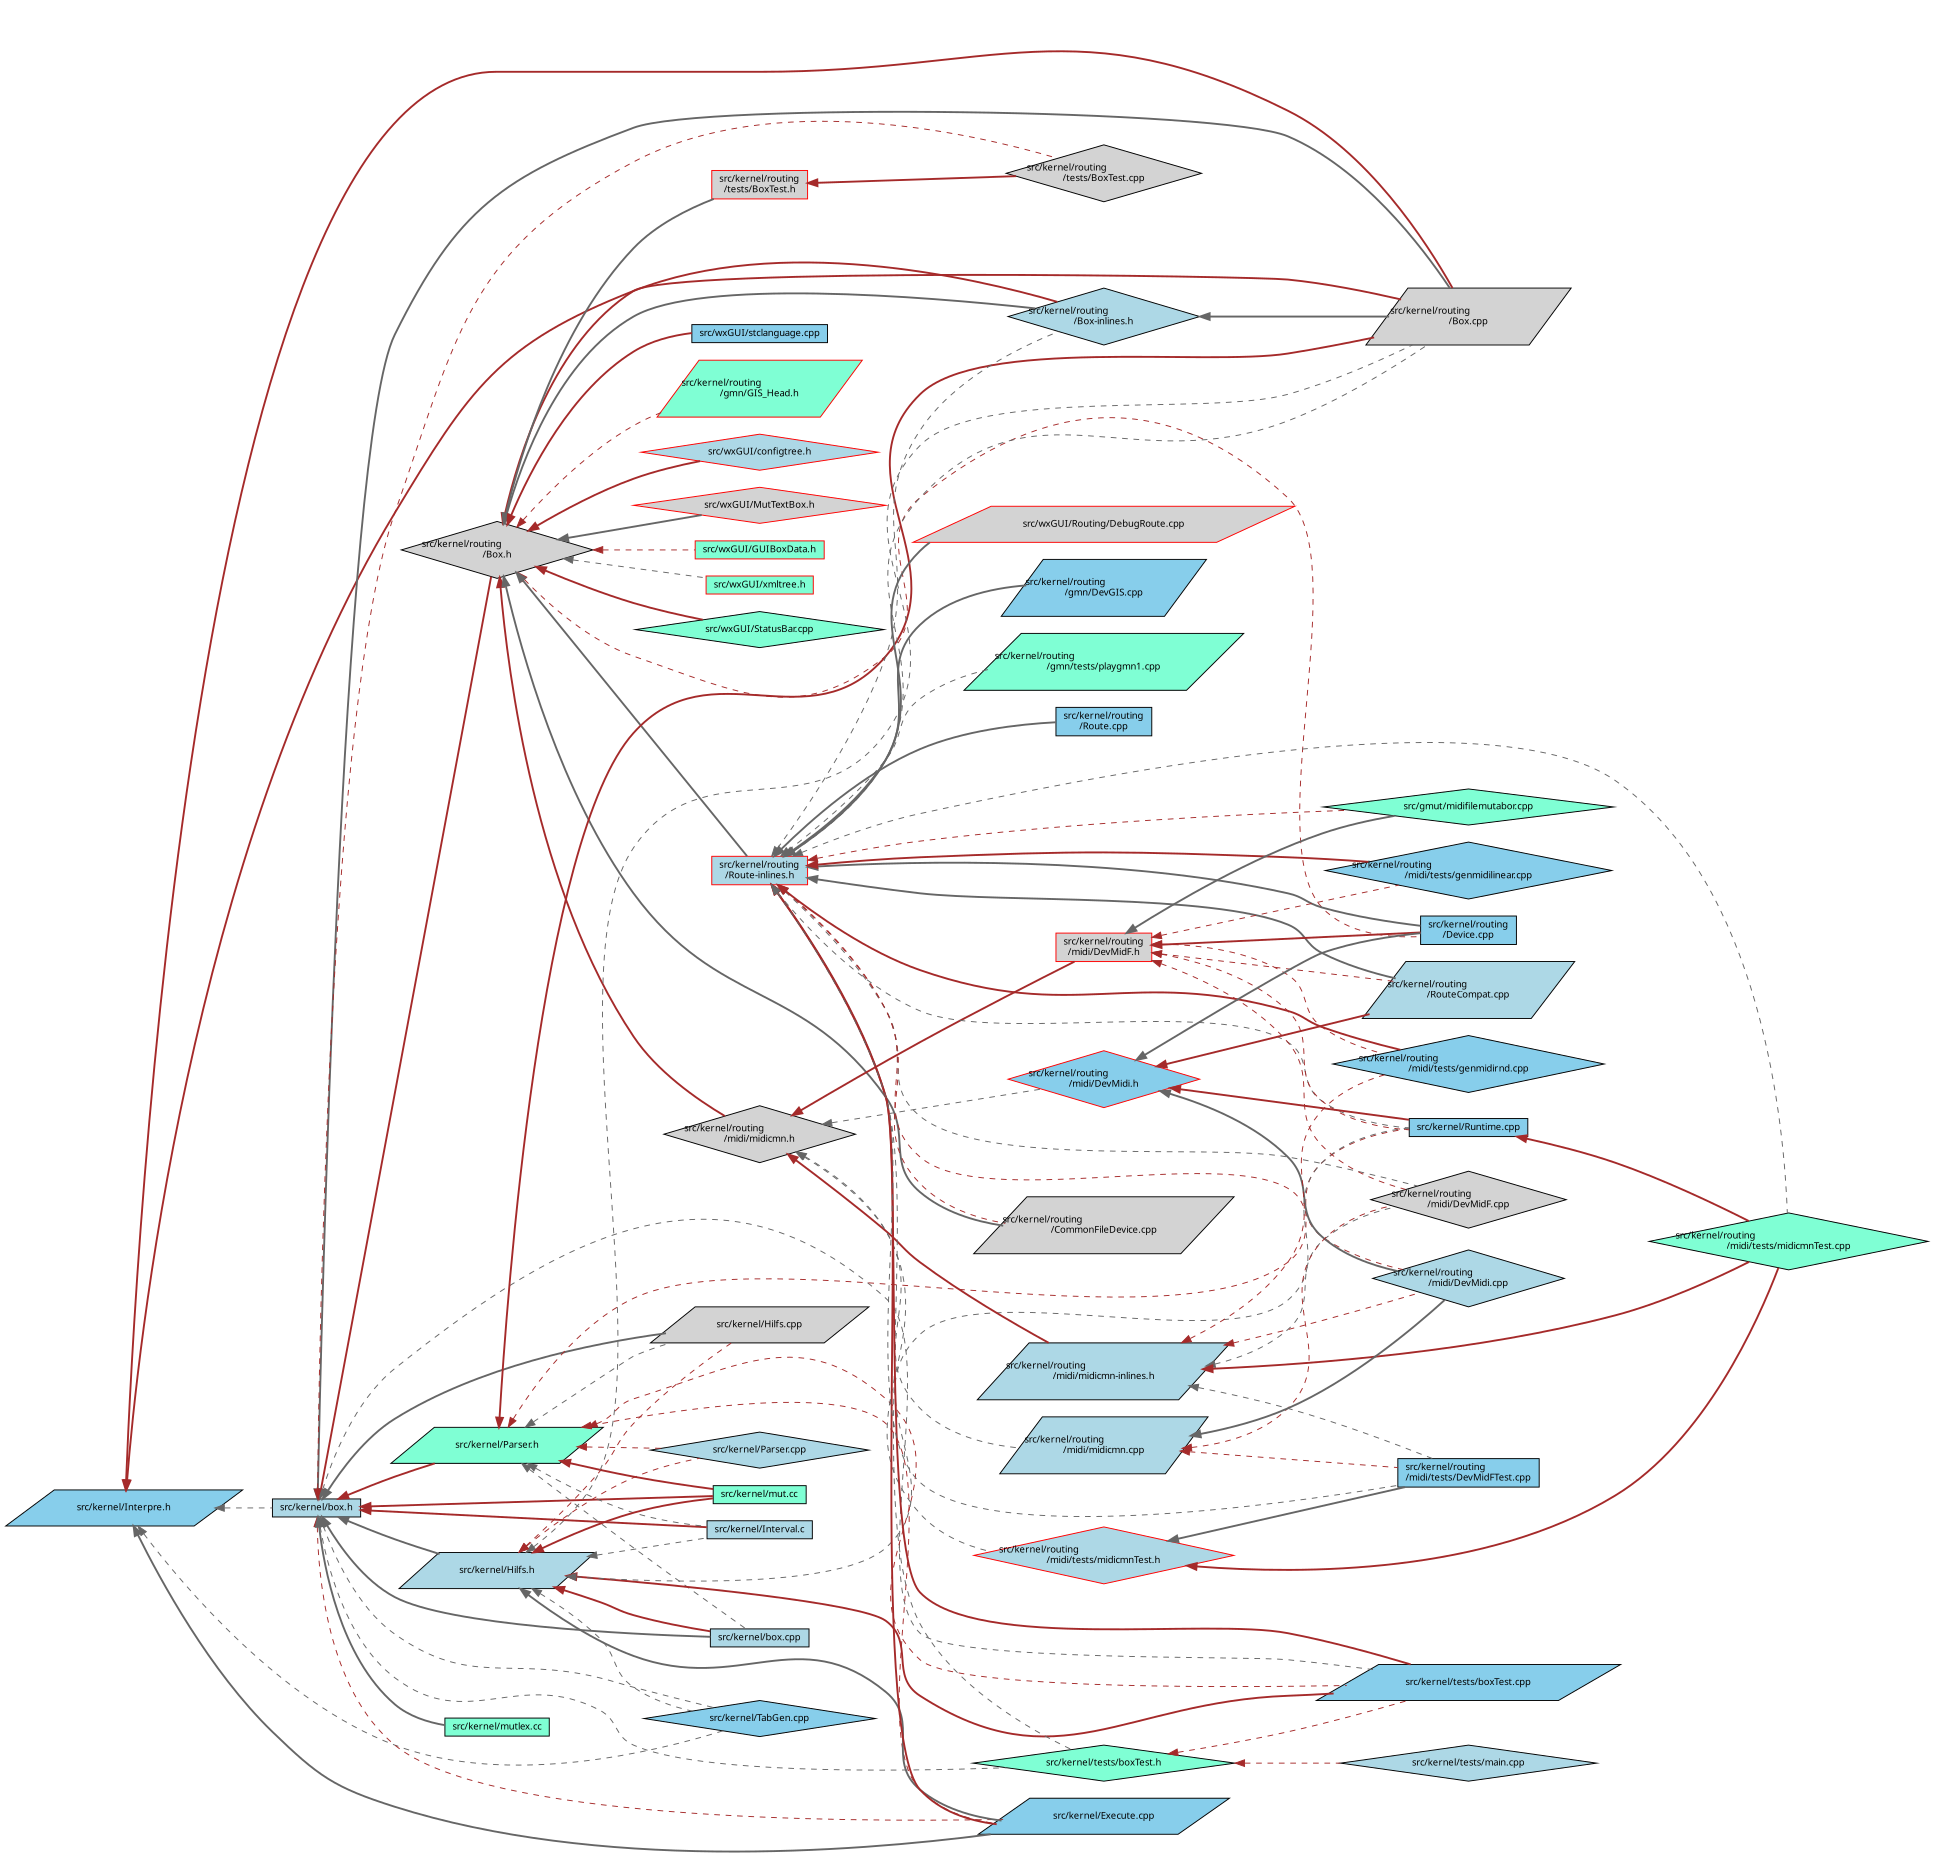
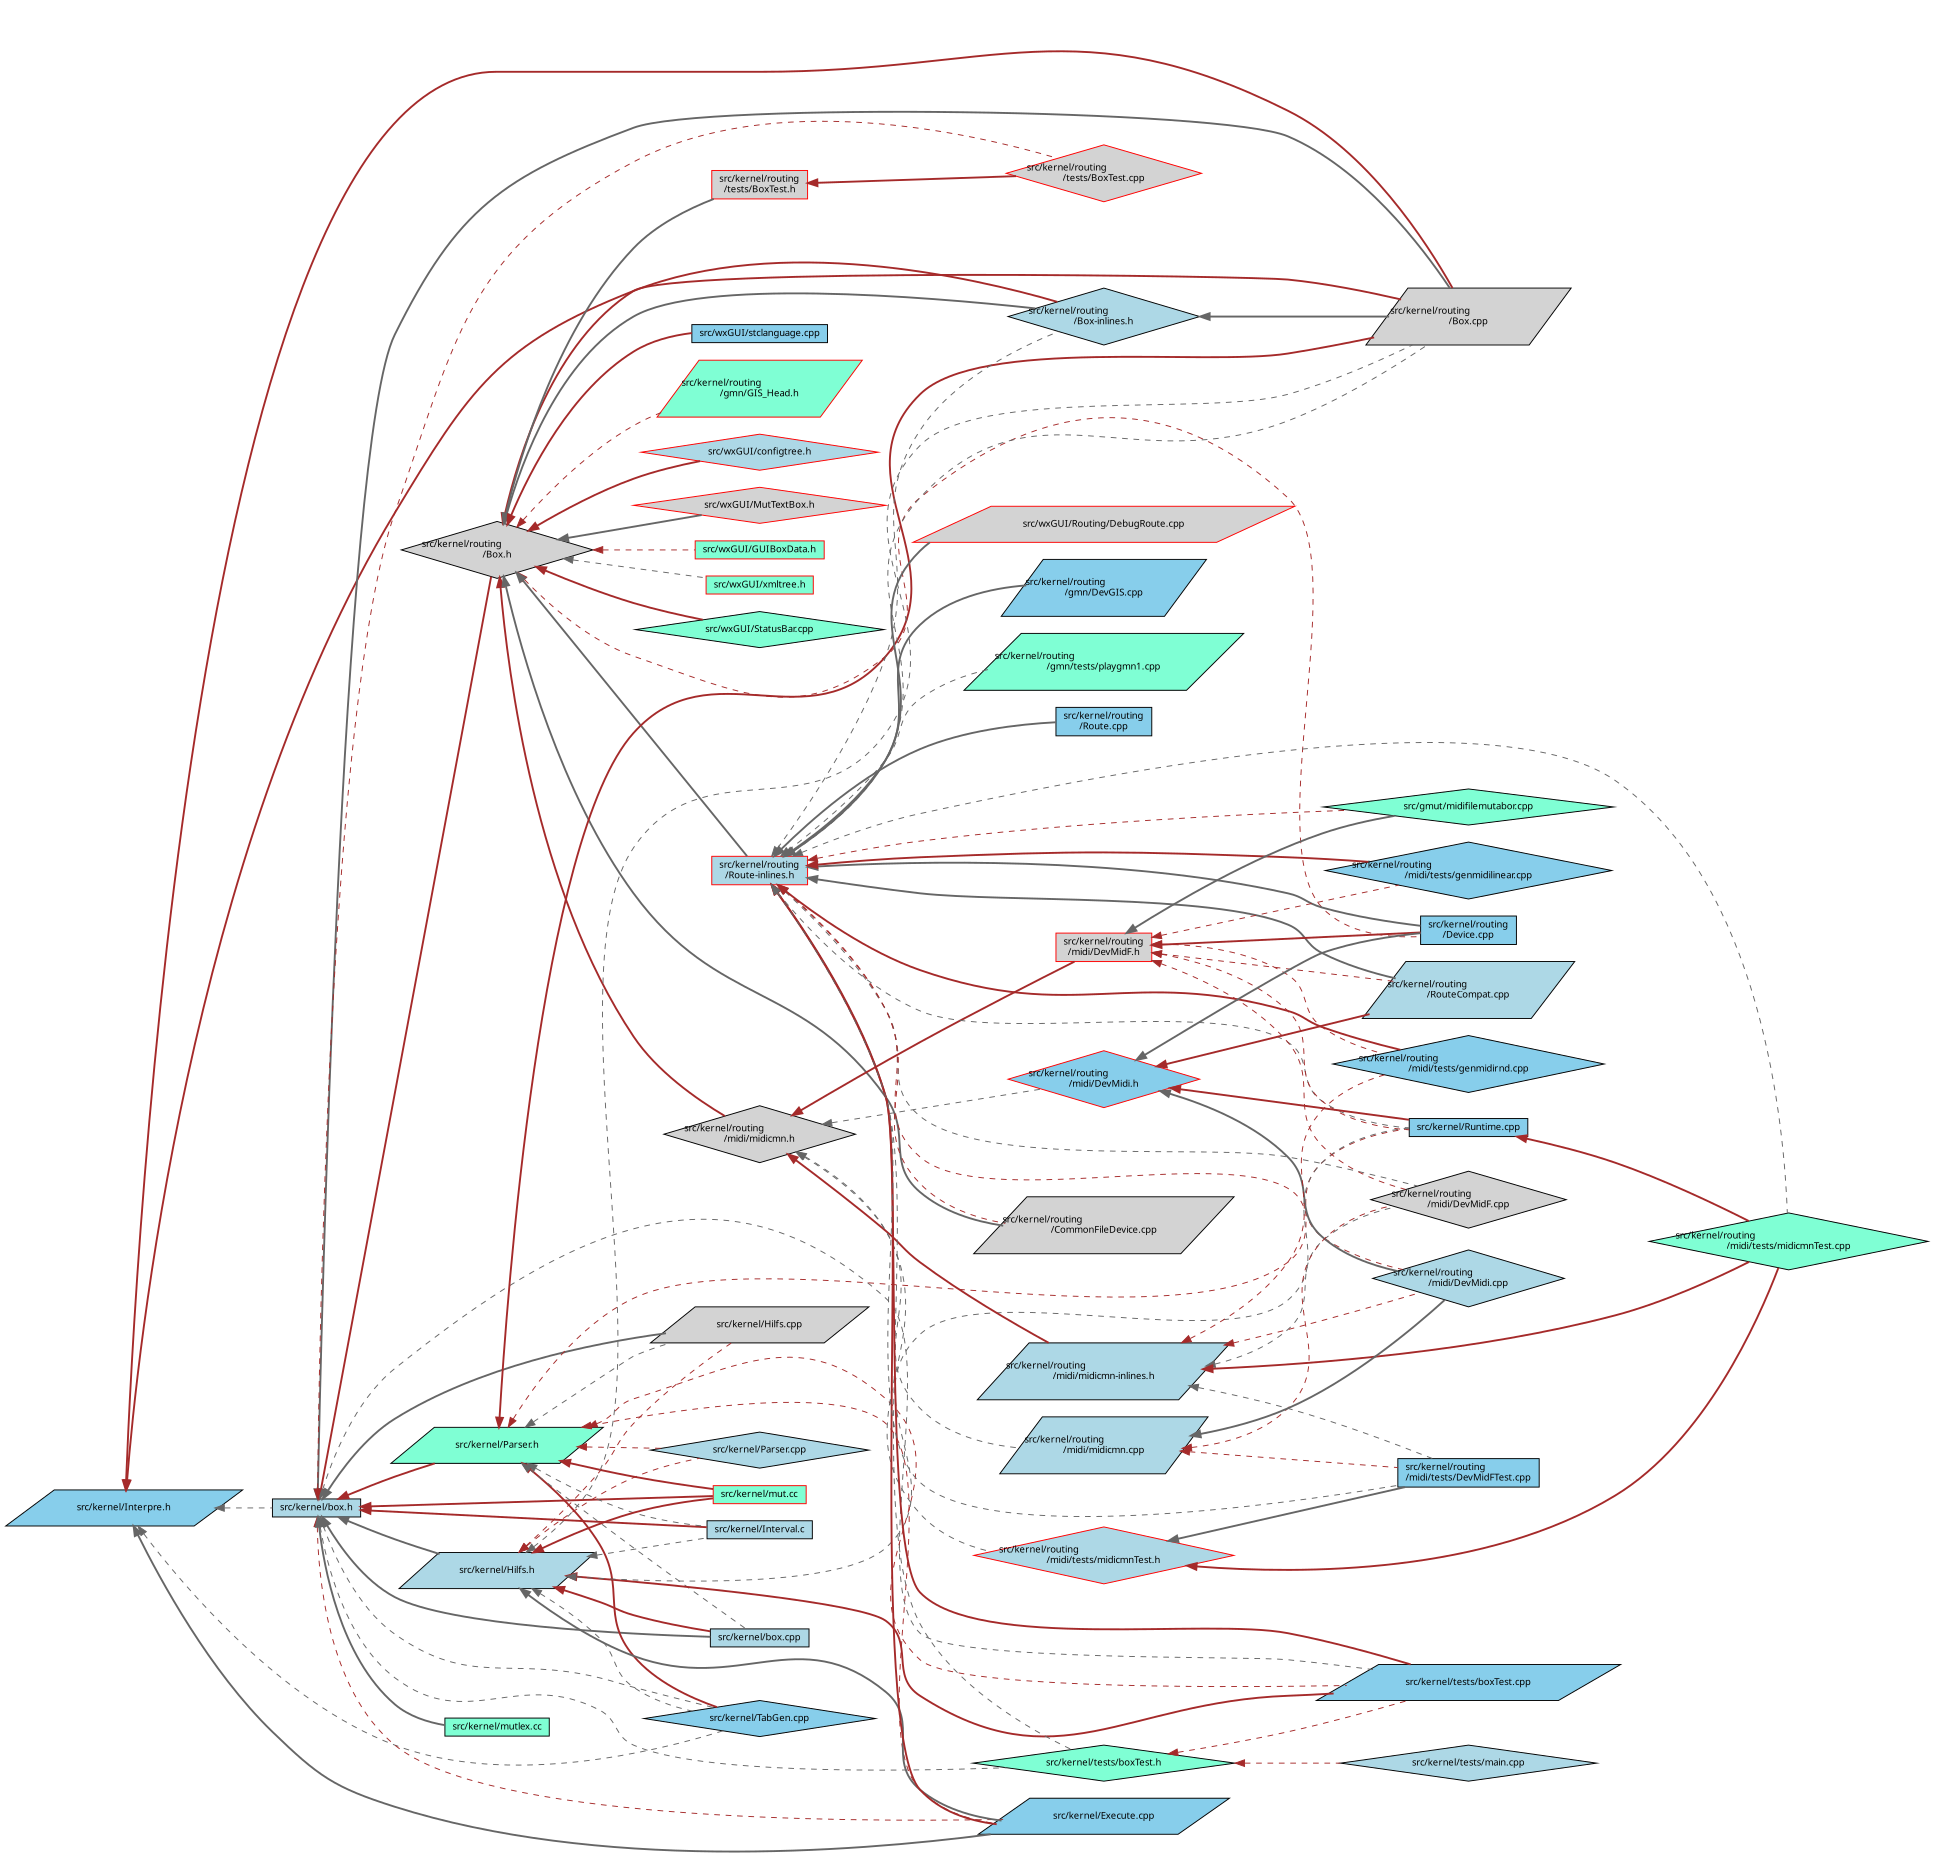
(1104, 173) -> (1104, 173)
(760, 1495) -> (760, 1495)
none -> (614, 1599)
